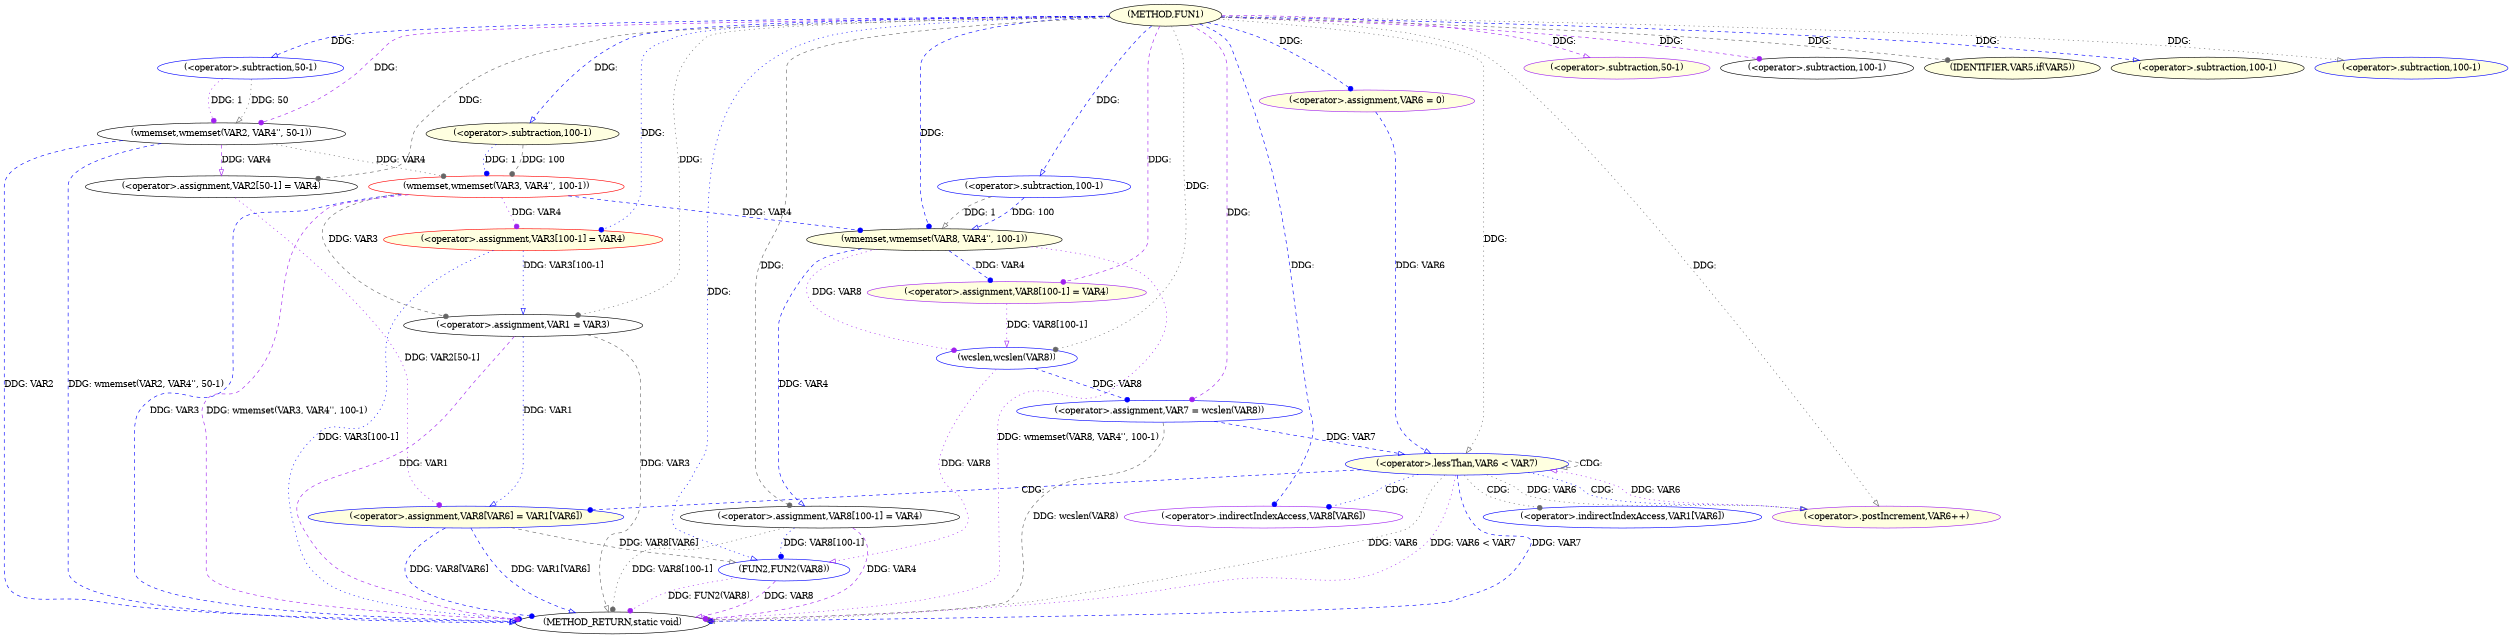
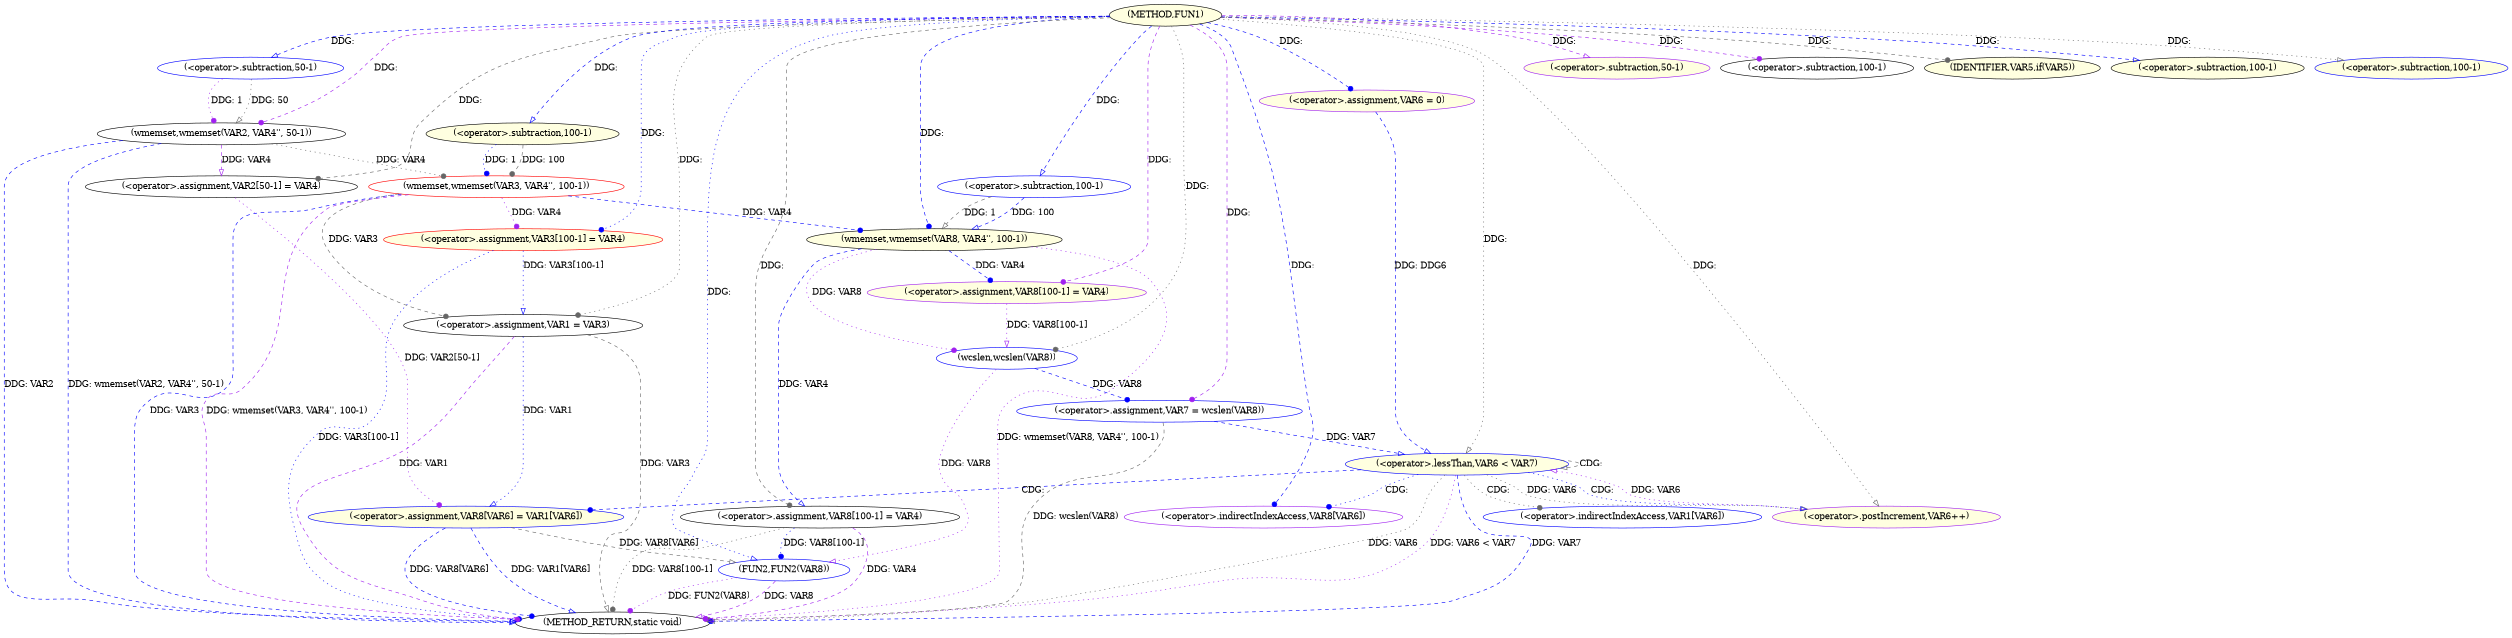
(1420, 266) -> (1420, 266)
